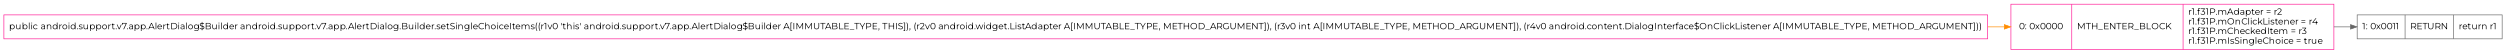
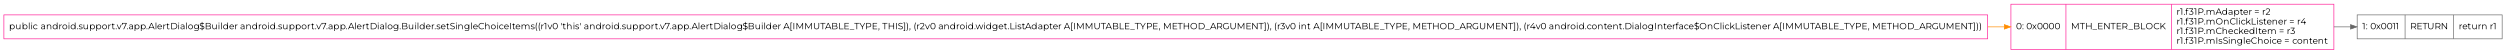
(2256, 41) -> (2253, 41)
